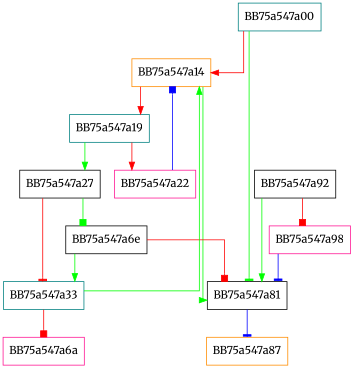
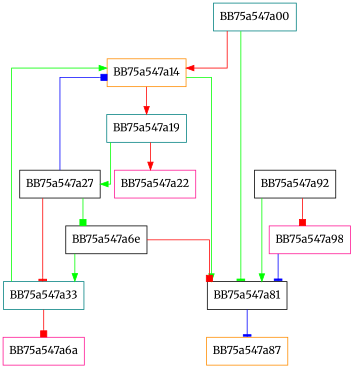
(173, 132) -> (60, 104)
